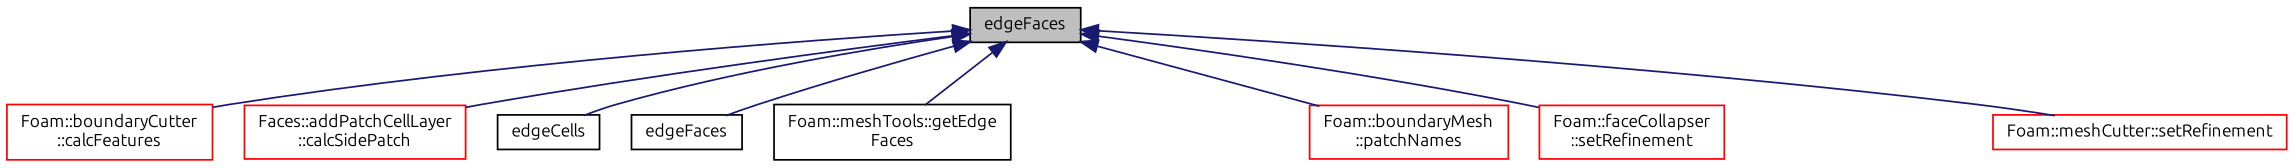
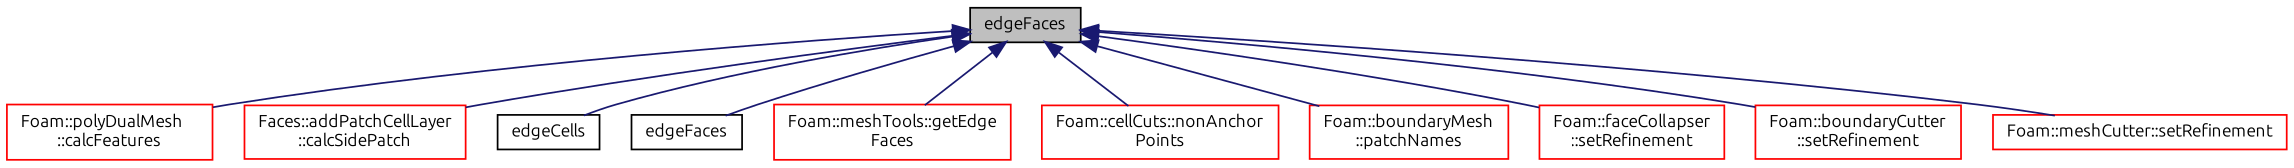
(110, 132) -> (110, 132)
(892, 132) -> (892, 132)
none -> (1160, 132)
none -> (1858, 132)
